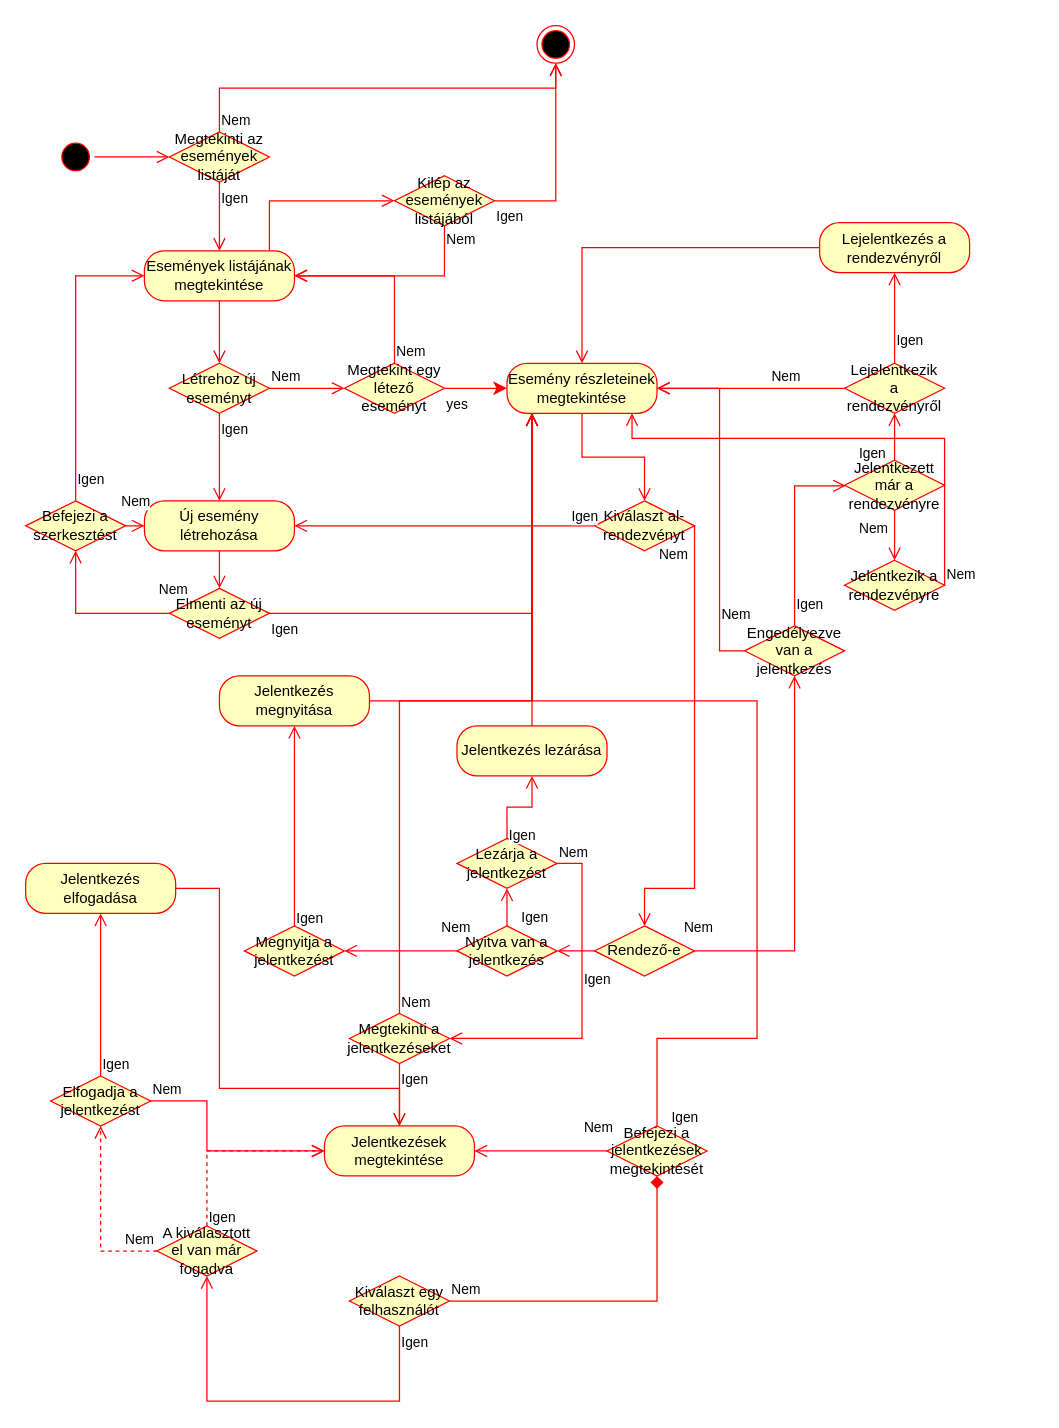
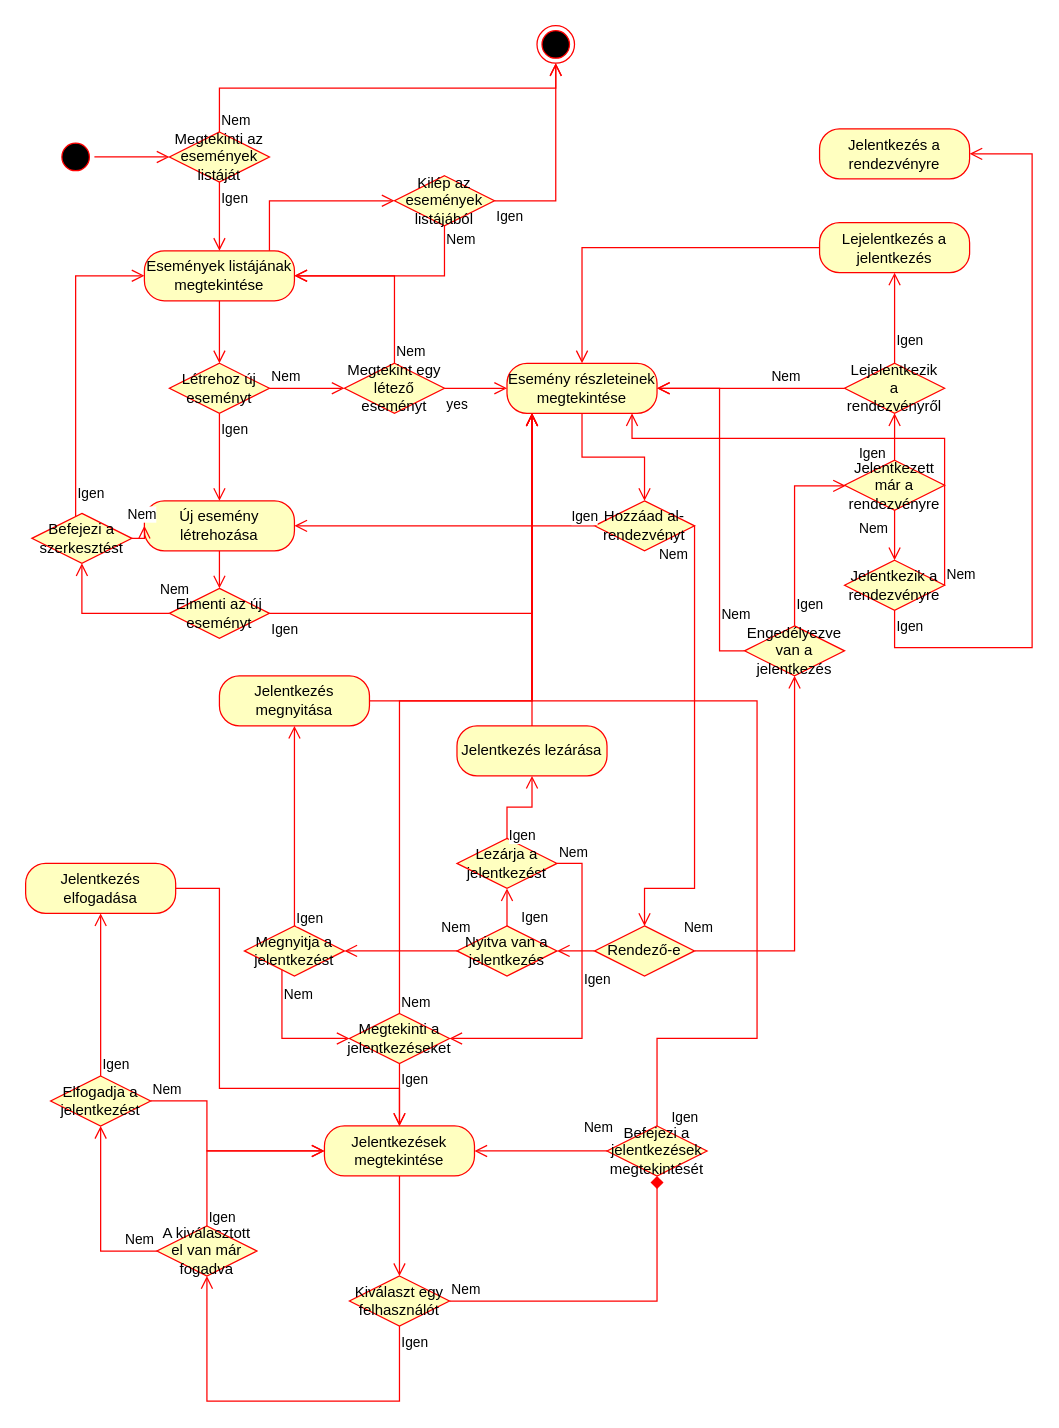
none -> (894, 154)
(894, 248) -> (894, 248)
(495, 388) -> (498, 388)
none -> (1032, 458)
(76, 526) -> (82, 538)
(644, 526) -> (644, 526)
none -> (282, 1036)
(207, 1188) -> (207, 1188)
(101, 1217) -> (101, 1217)
none -> (399, 1224)
